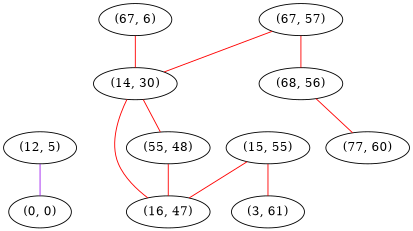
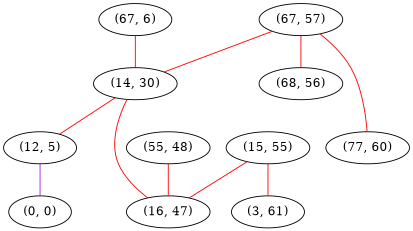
(152, 116) -> (87, 116)
(334, 116) -> (355, 77)
